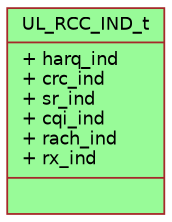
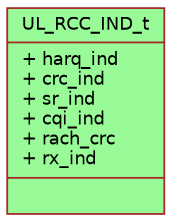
(70, 139) -> (69, 139)
